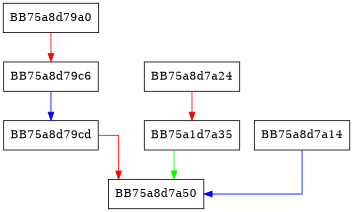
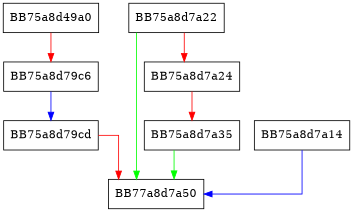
(51, 18) -> (51, 18)
none -> (177, 18)
(192, 135) -> (192, 135)
(156, 194) -> (156, 194)
